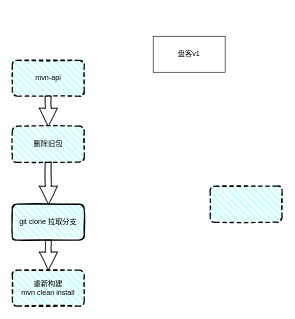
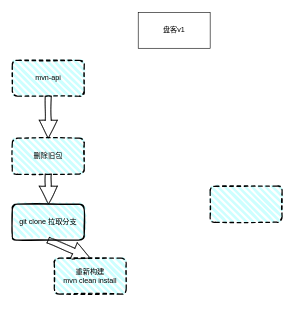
(189, 54) -> (174, 30)
(48, 144) -> (48, 156)
(48, 288) -> (90, 276)
